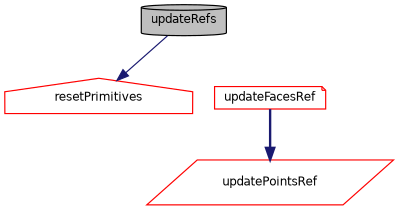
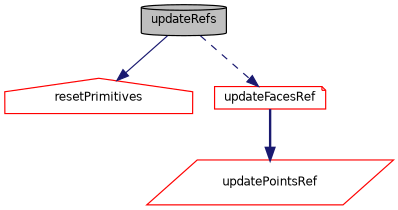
none -> (225, 57)
